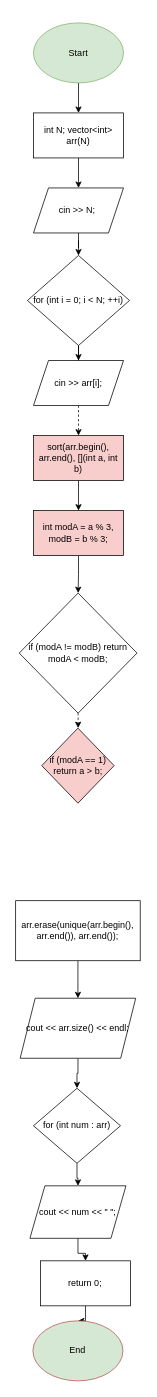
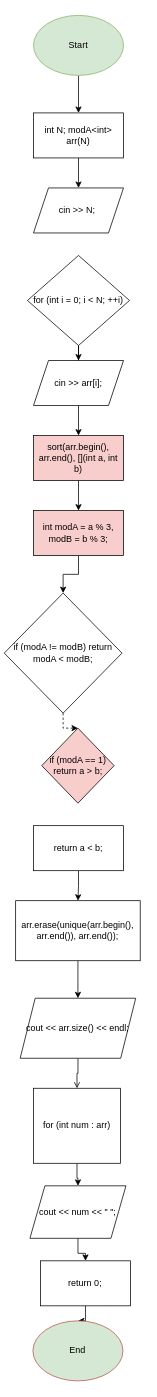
(78, 53) -> (78, 45)
(78, 135) -> (78, 135)
(78, 247) -> none
(78, 417) -> (78, 417)
(78, 653) -> (63, 653)
none -> (78, 848)
none -> (78, 882)
(77, 1081) -> (77, 1083)
(77, 1125) -> (77, 1125)
